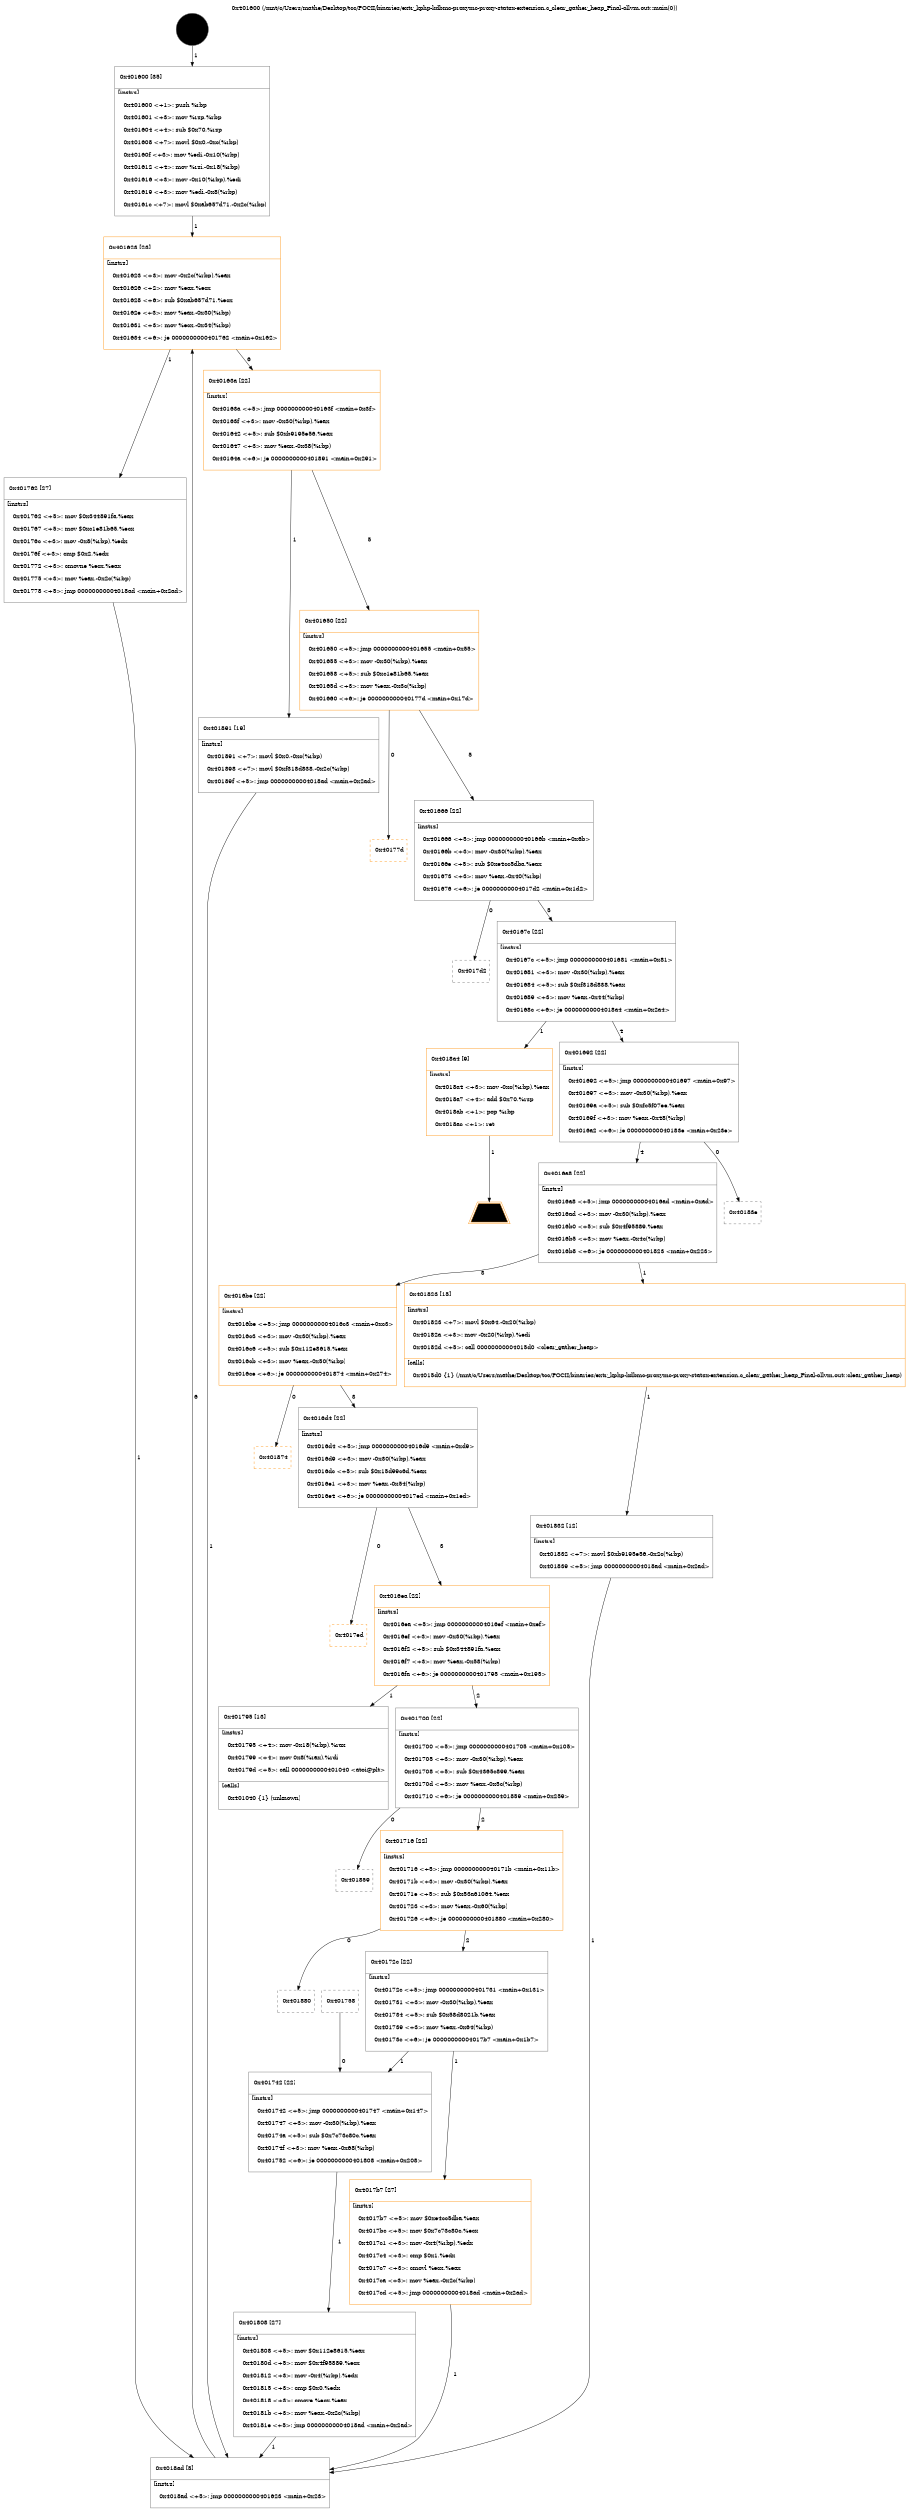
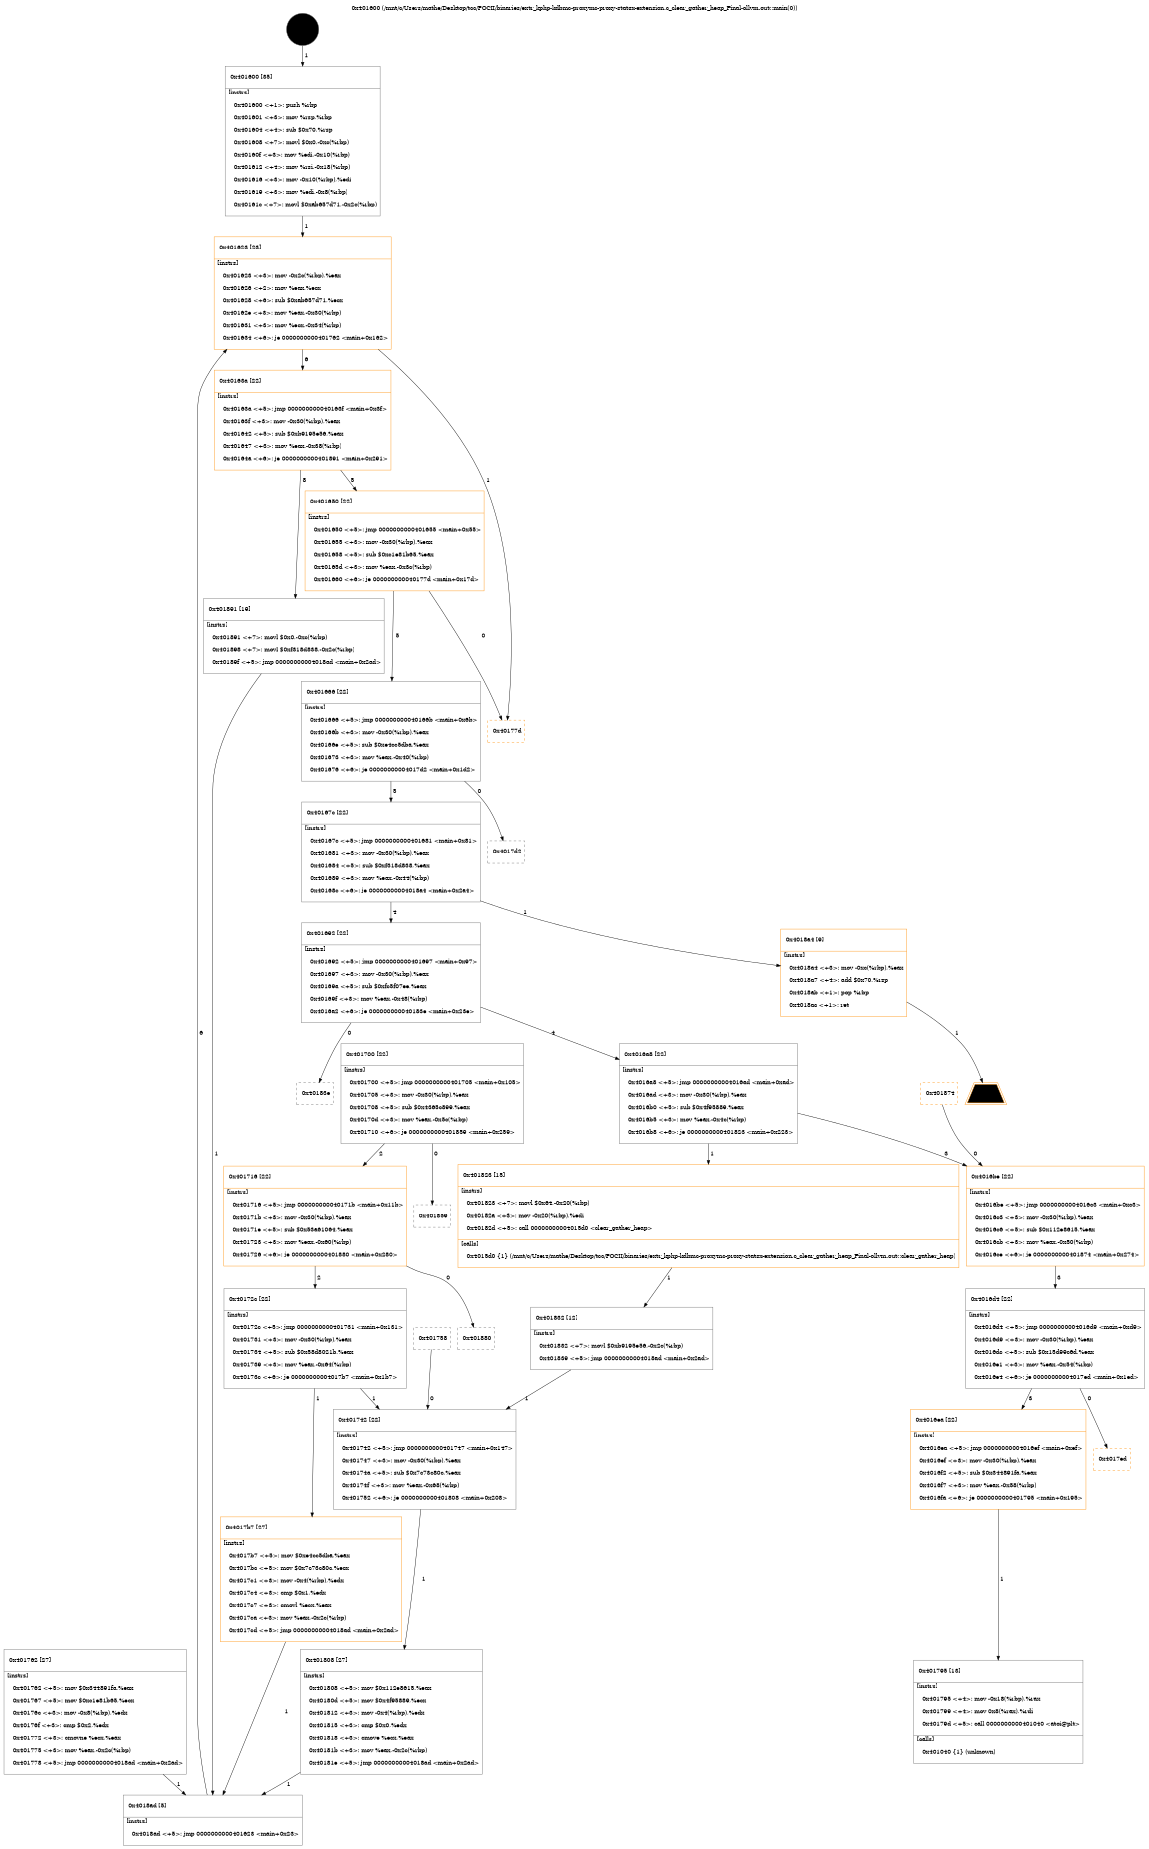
(146, 412) -> (495, 513)
(294, 540) -> (303, 481)
(285, 1414) -> (956, 1137)
(474, 1695) -> none
(589, 2118) -> (540, 1389)
